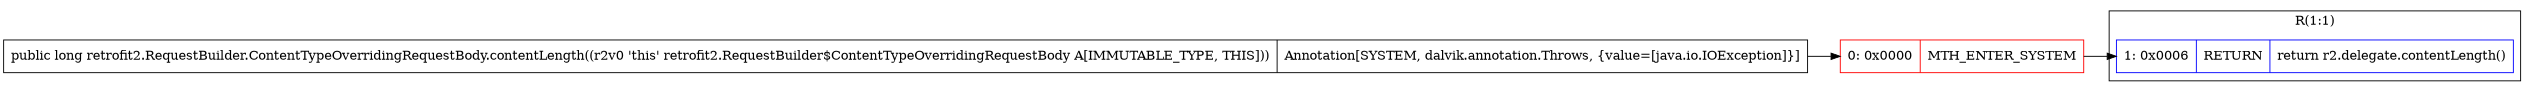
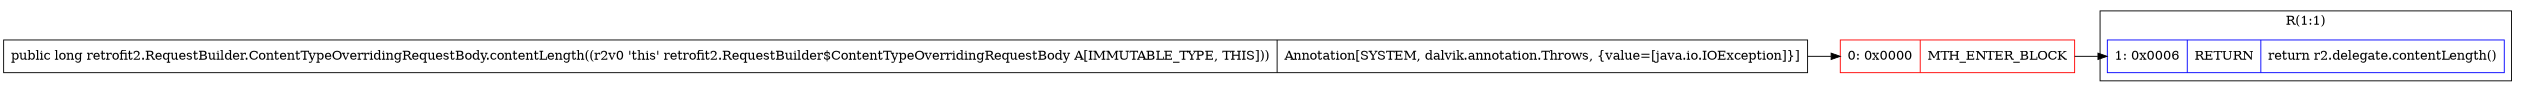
(2002, 56) -> (1997, 56)
